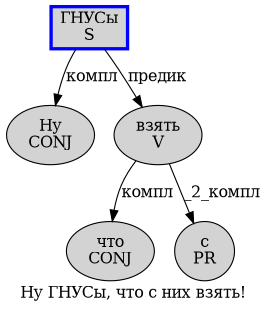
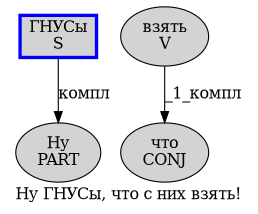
(121, 73) -> none
(51, 135) -> (58, 153)
(148, 193) -> (203, 94)
(205, 251) -> none
